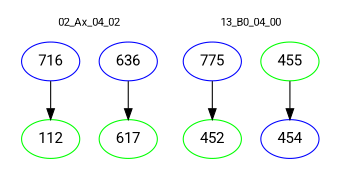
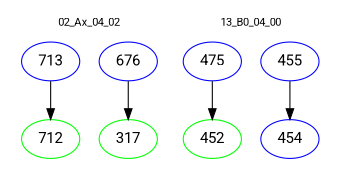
(51, 61) -> (51, 61)
(128, 61) -> (128, 61)
(212, 61) -> (212, 61)
(290, 61) -> (290, 61)
(51, 139) -> (51, 139)
(128, 139) -> (128, 139)
